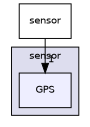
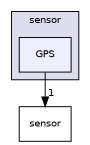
(45, 53) -> (45, 86)
